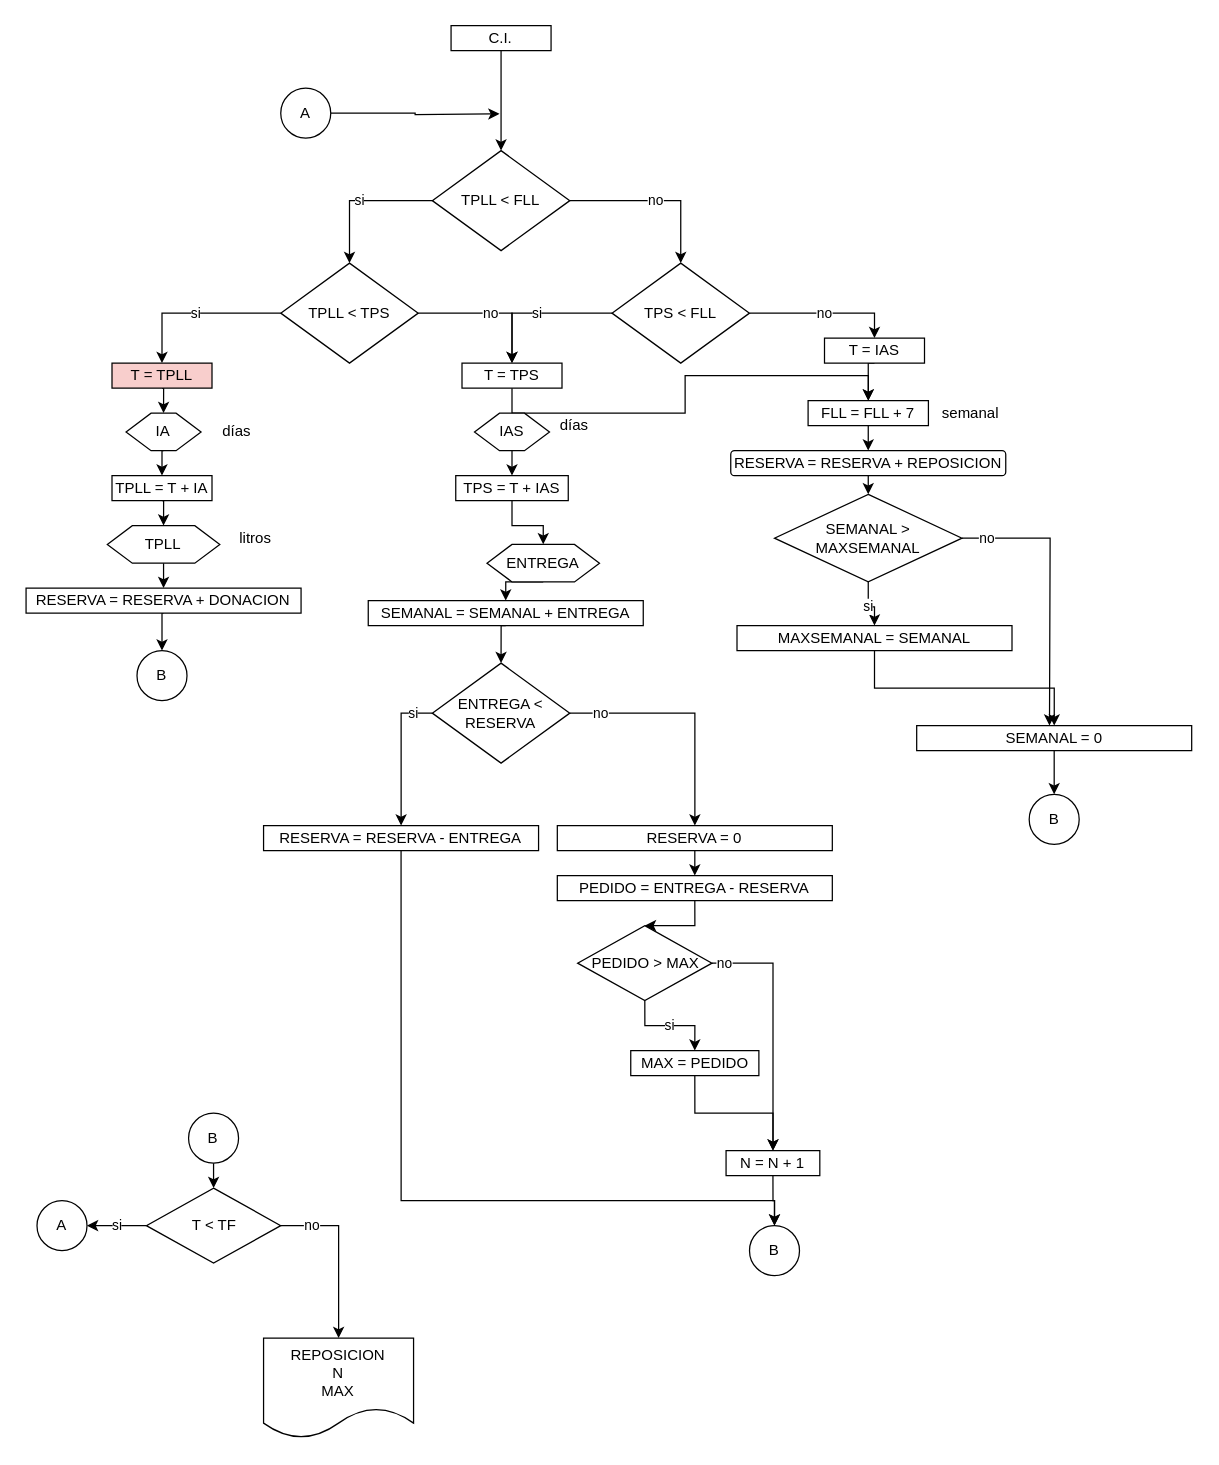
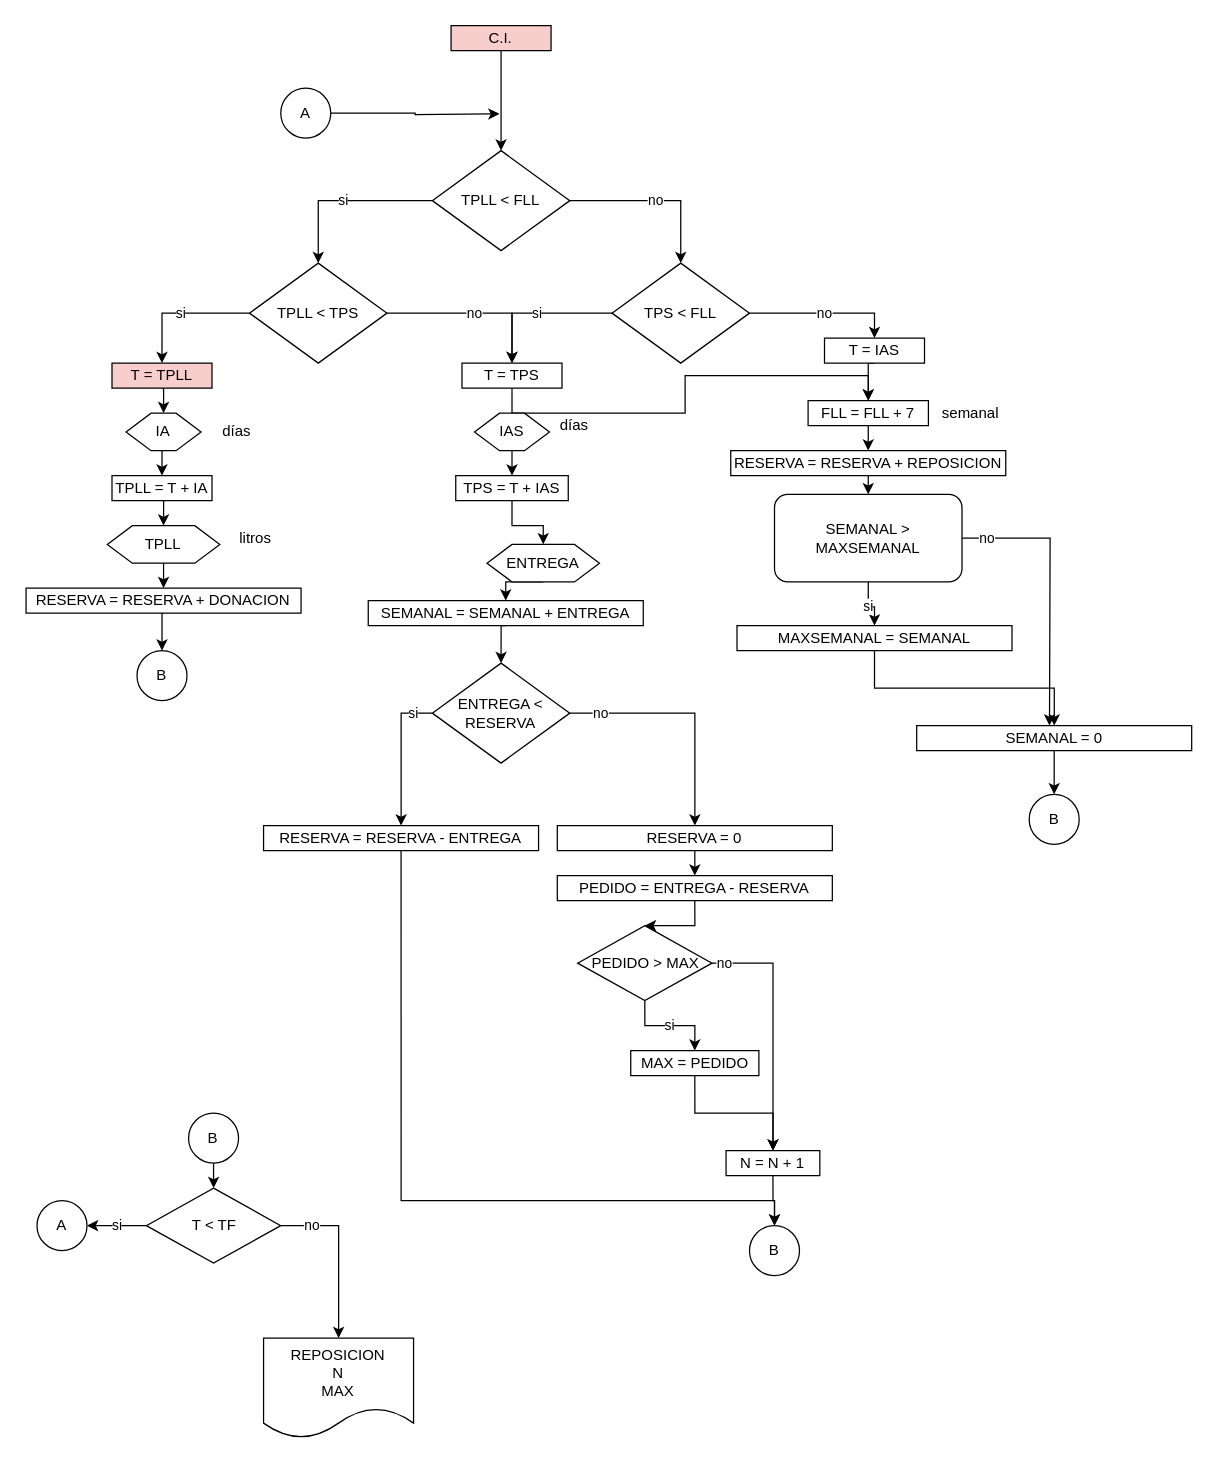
(501, 38) -> (501, 38)
(349, 313) -> (318, 313)
(868, 463) -> (868, 463)
(868, 538) -> (868, 538)
